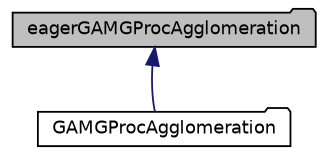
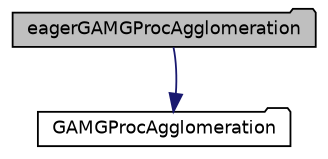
(152, 89) -> (176, 70)
